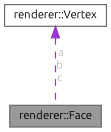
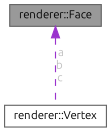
(56, 72) -> (56, 72)
